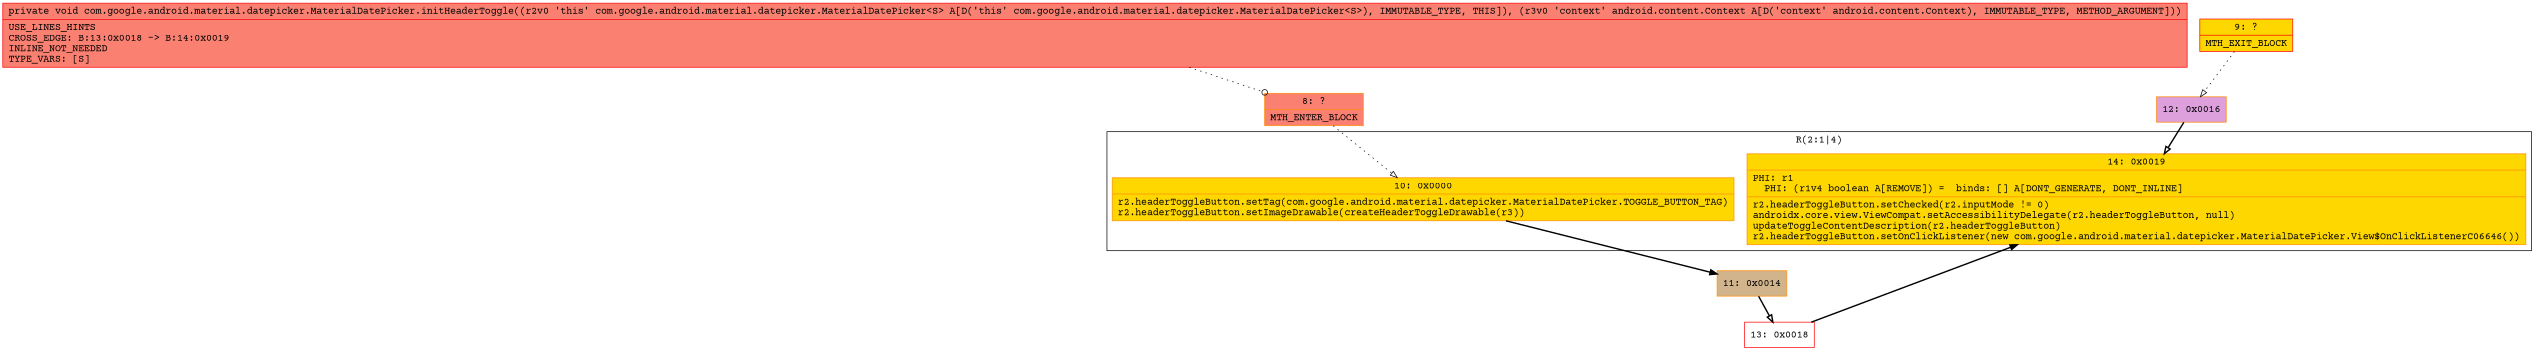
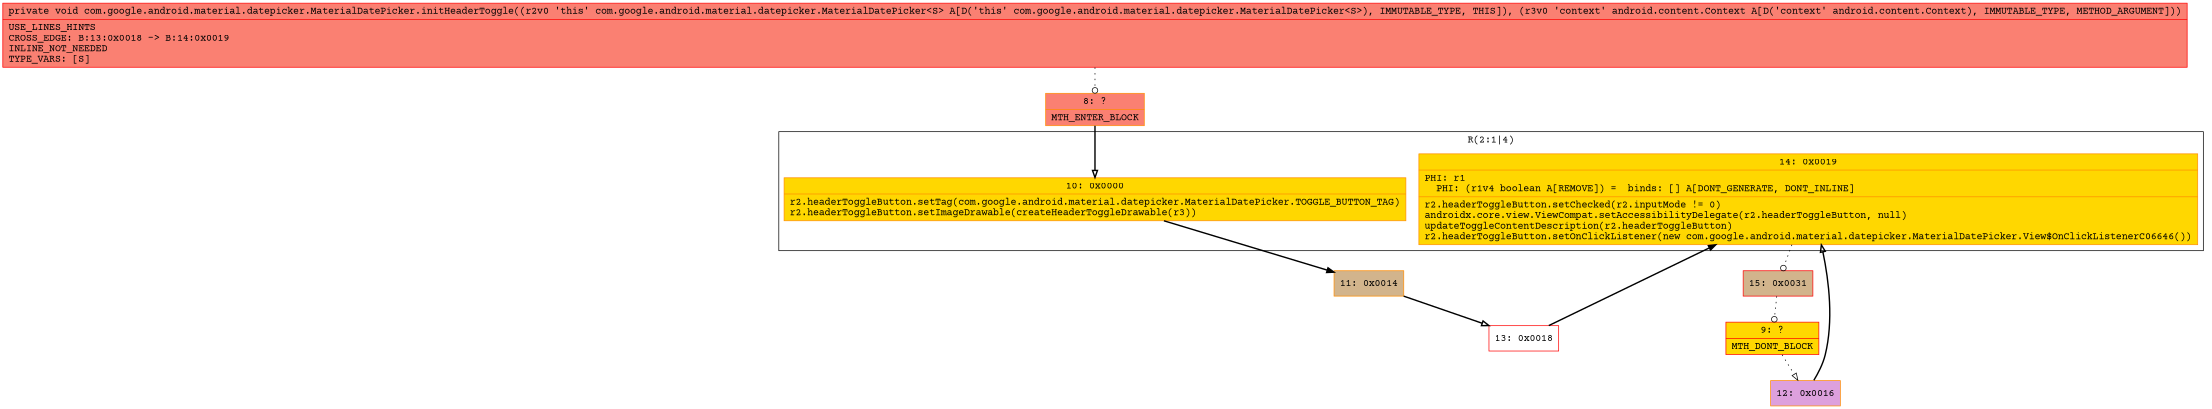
(2246, 43) -> (1772, 346)
(1362, 149) -> (1095, 148)
none -> (1778, 283)
